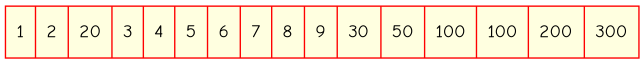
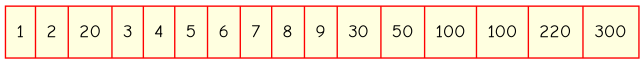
(556, 31) -> (556, 31)
